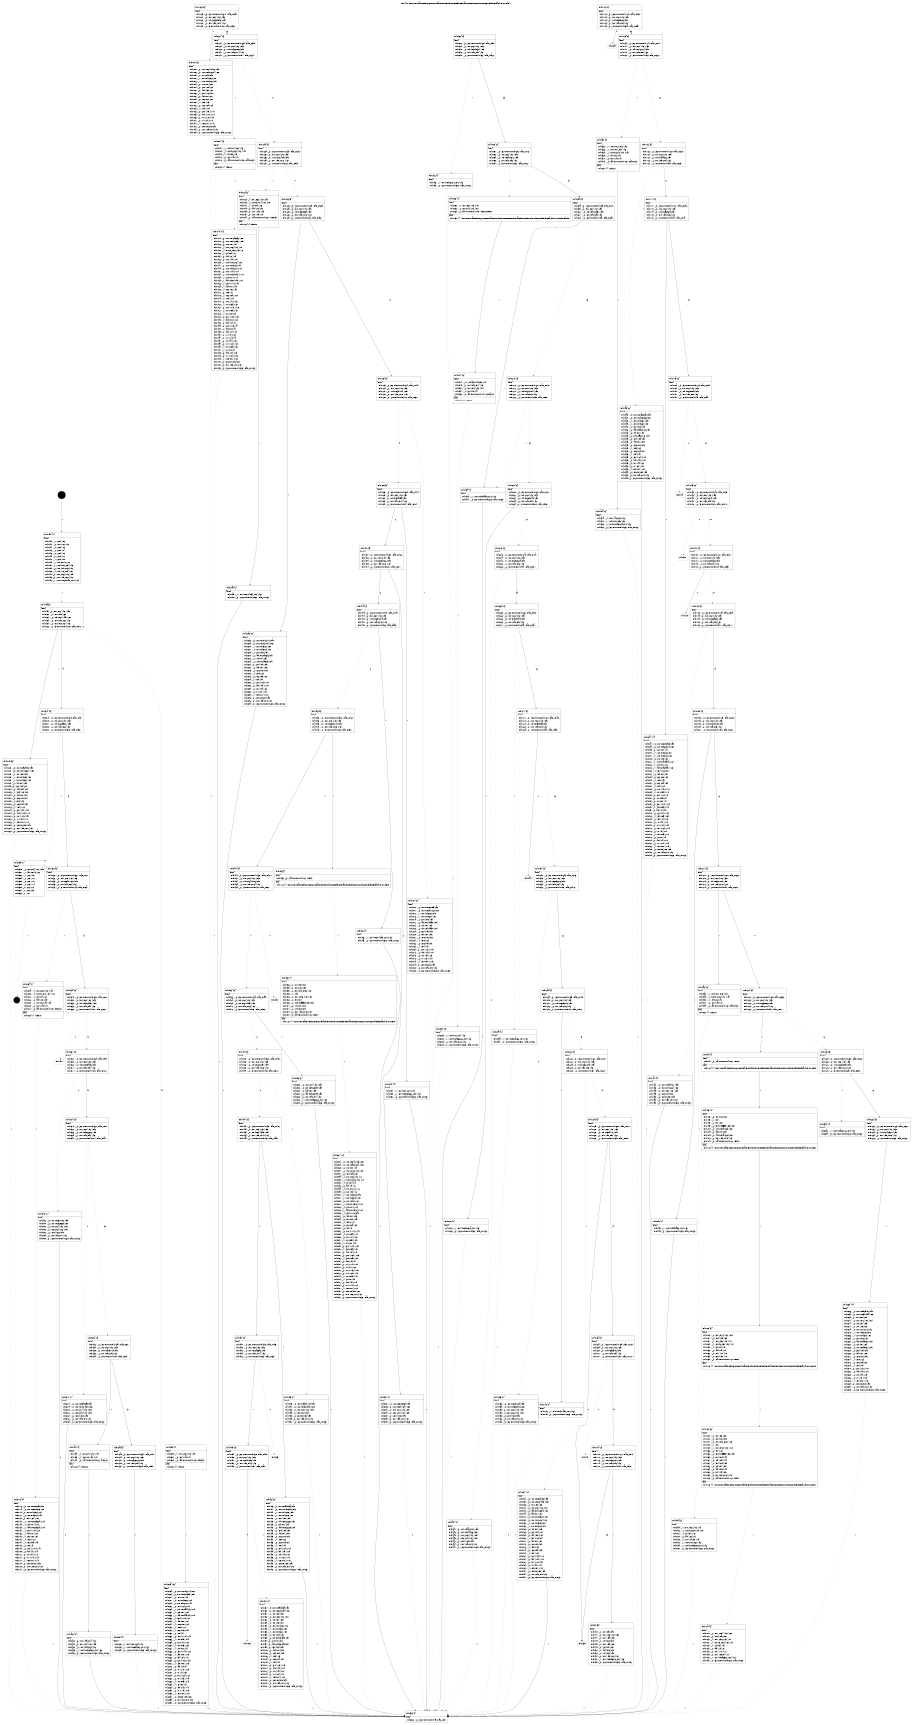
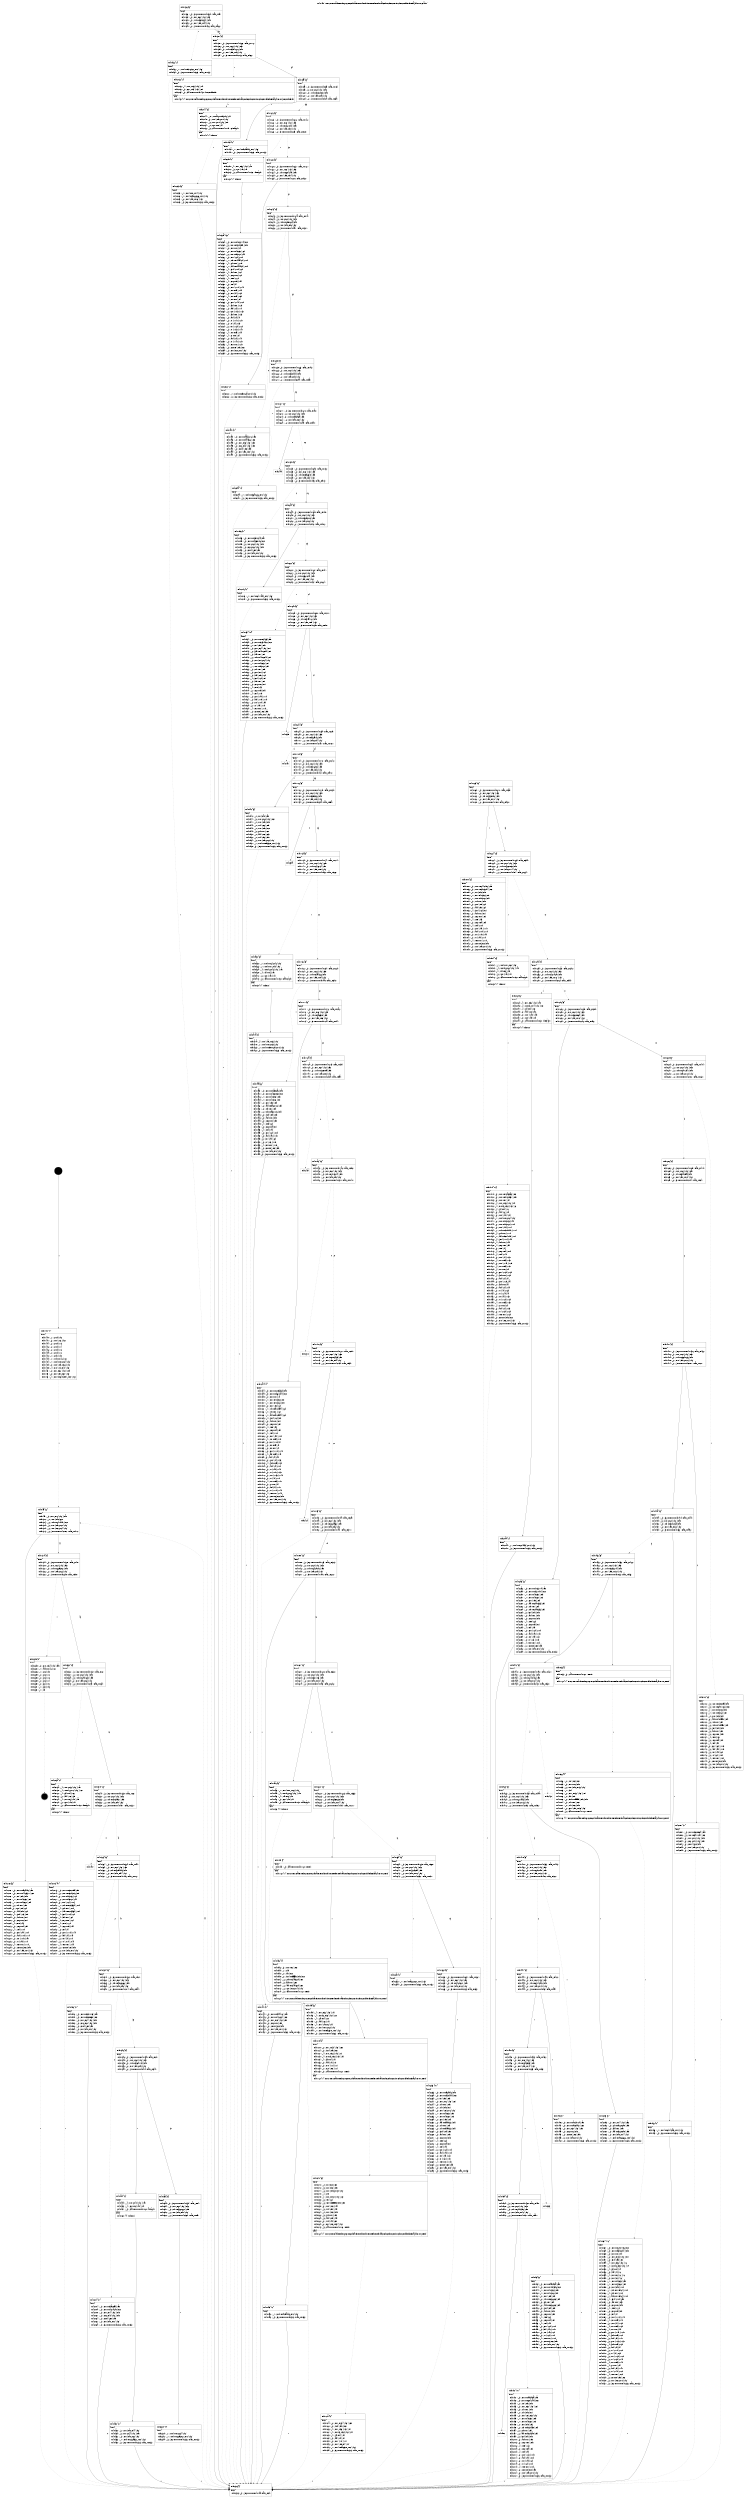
(516, 446) -> (275, 148)
(407, 1091) -> none
(593, 1554) -> (314, 778)
